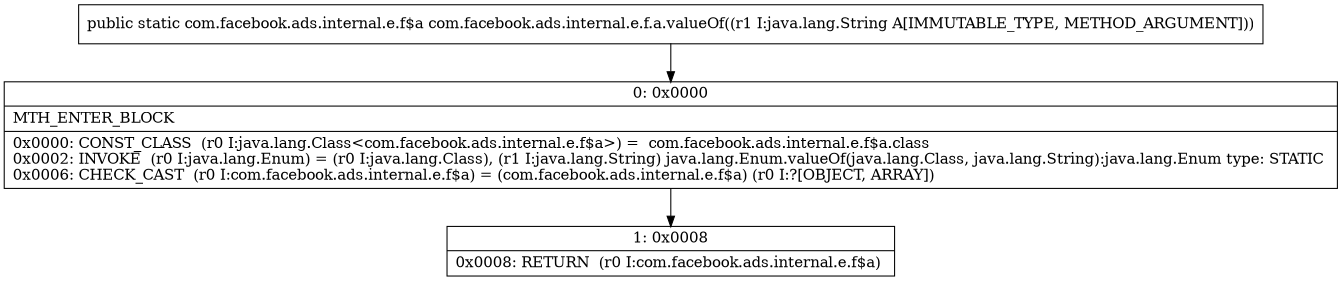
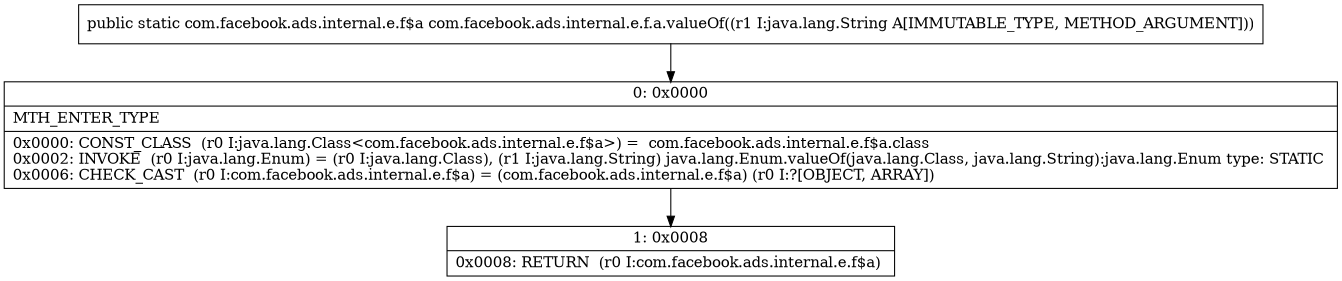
(94, 118) -> (87, 118)
